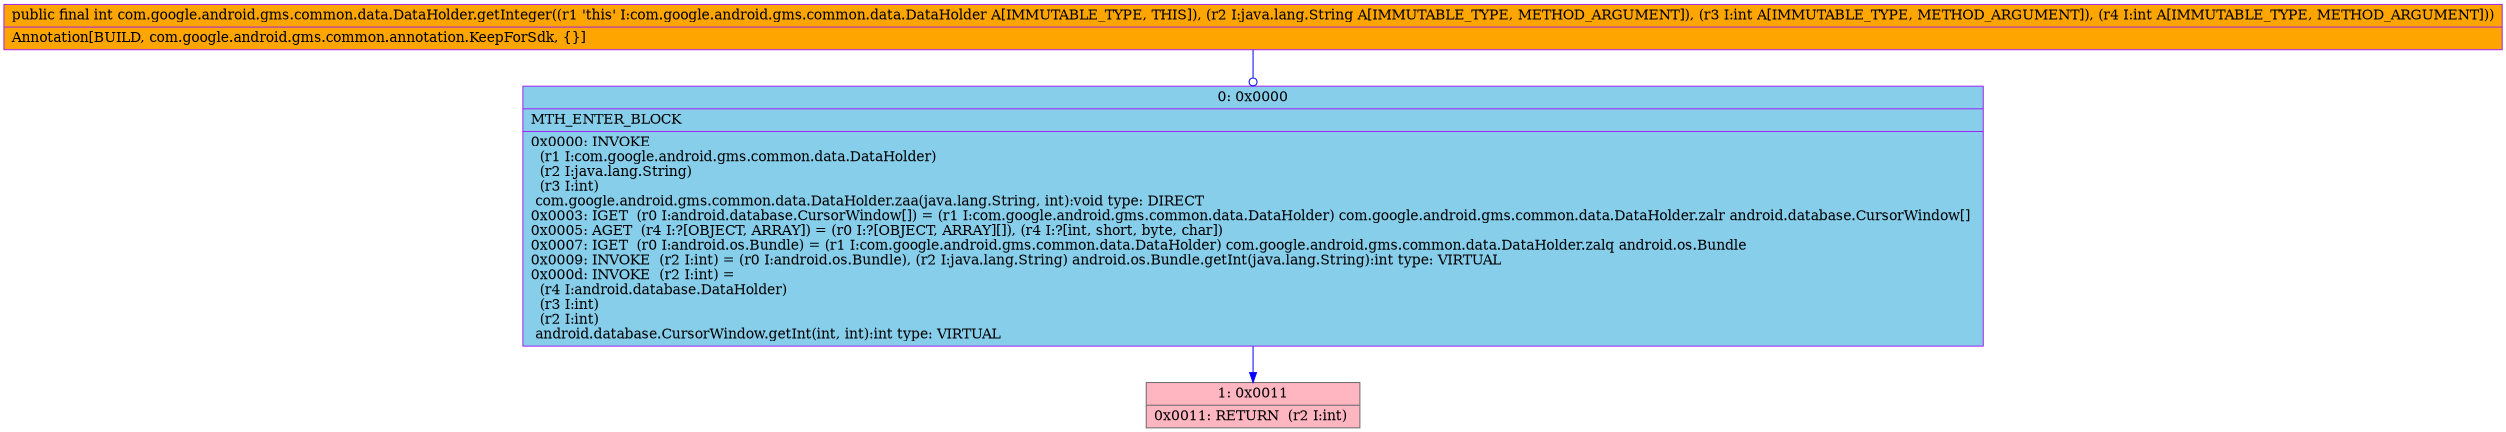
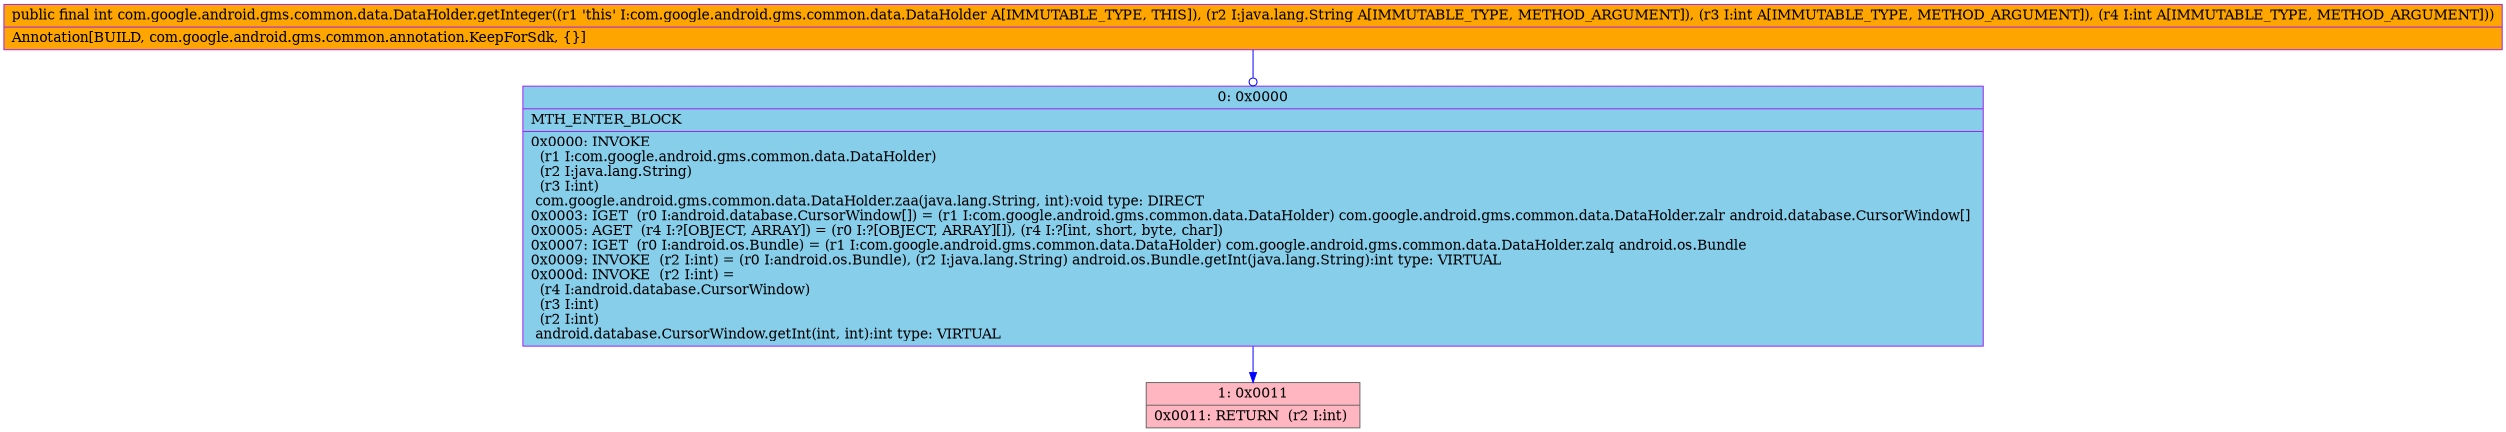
(659, 290) -> (671, 290)
